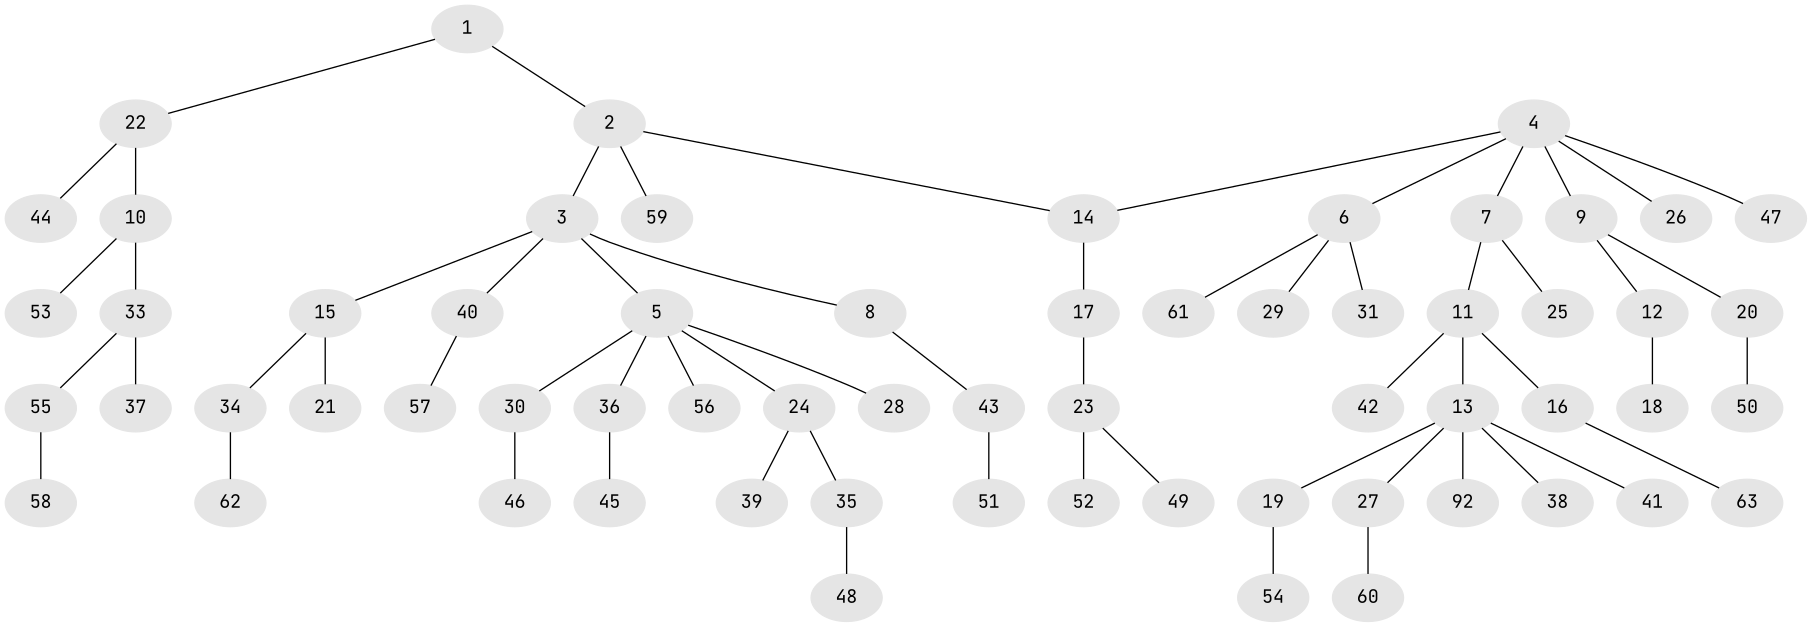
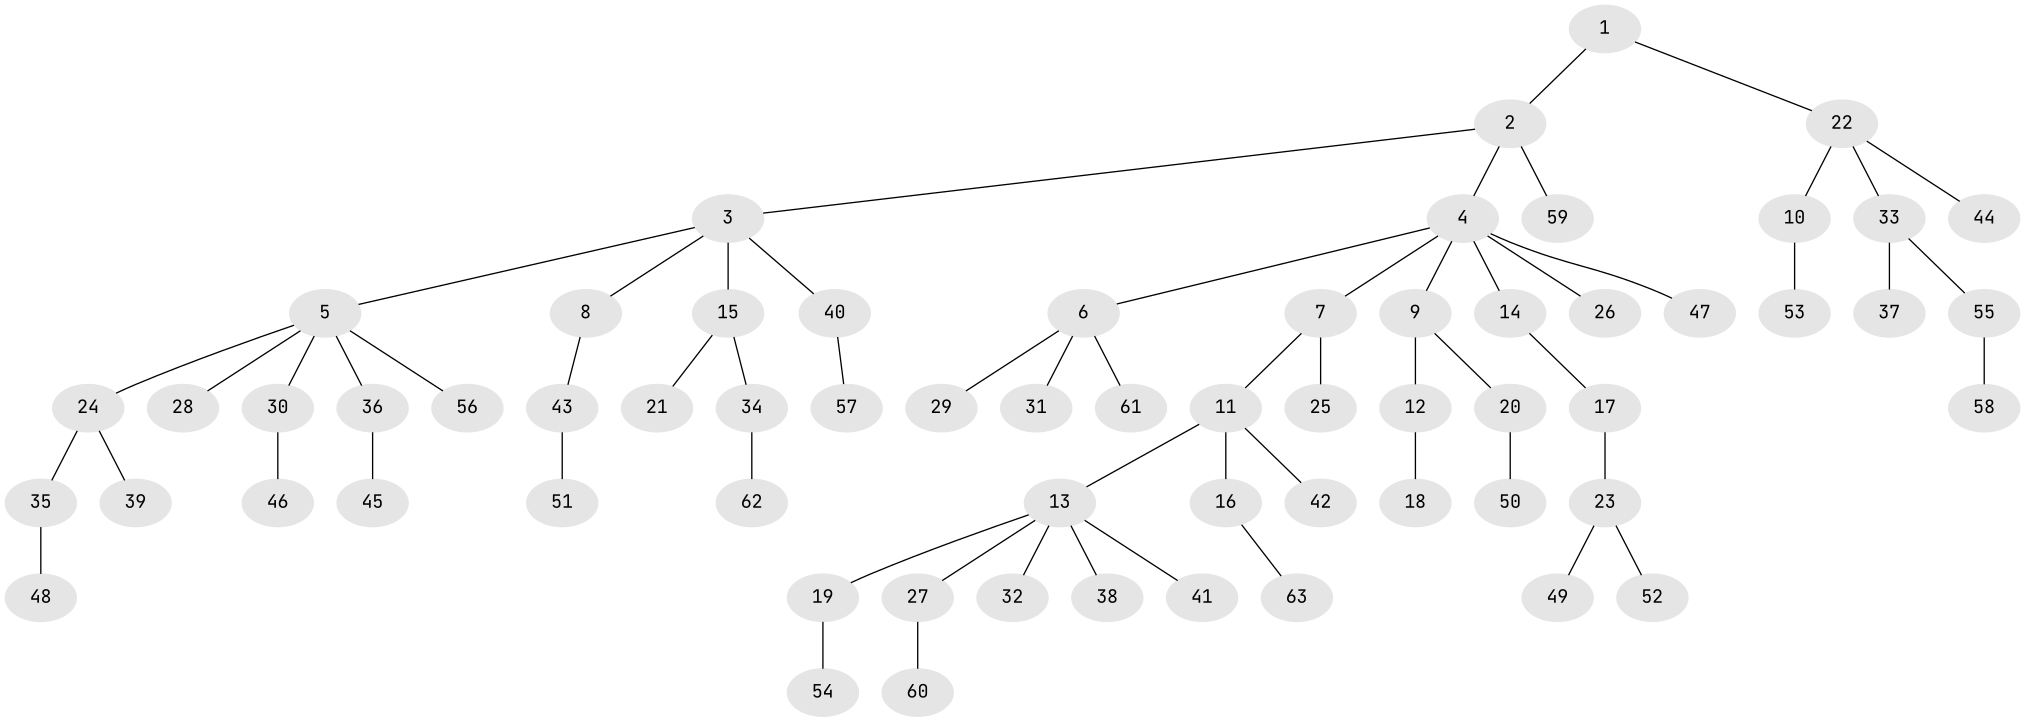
(847, 171) -> (1486, 171)
(136, 266) -> (1866, 171)
(1463, 503) -> (1013, 598)
